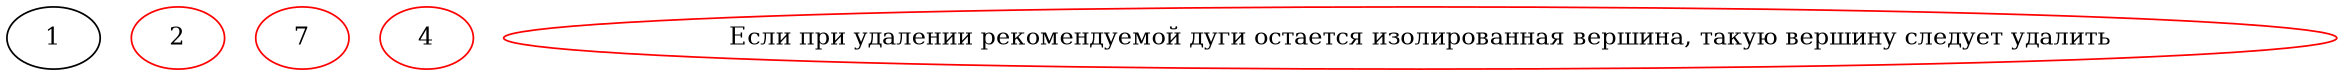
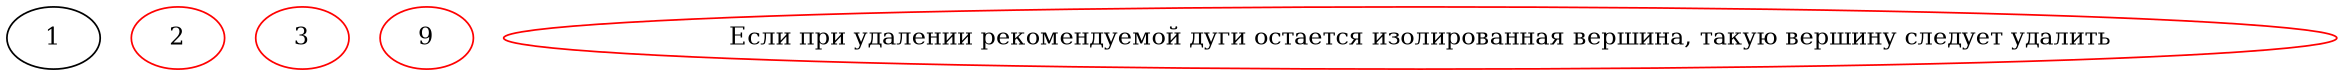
(302, 38) -> (302, 38)
(427, 38) -> (427, 38)
